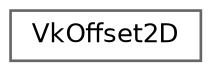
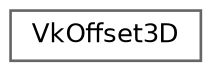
(106, 36) -> (106, 36)
